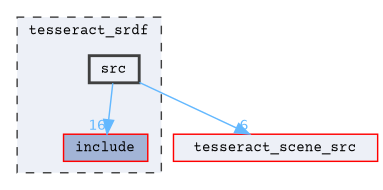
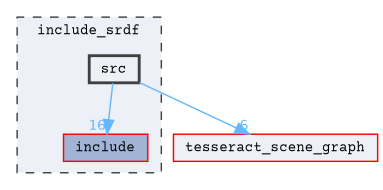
(89, 31) -> (89, 31)
(276, 148) -> (276, 148)
